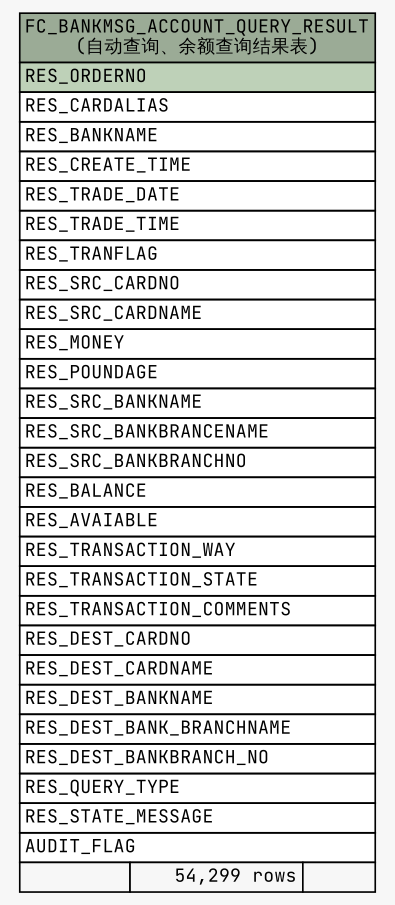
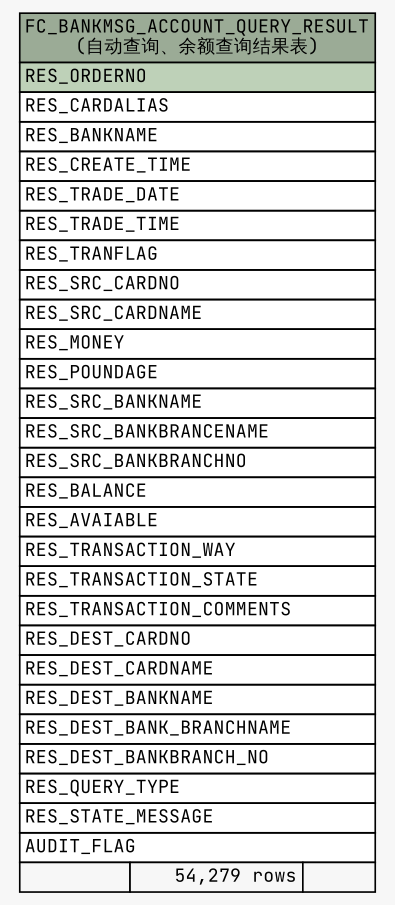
(236, 876) -> (236, 876)
